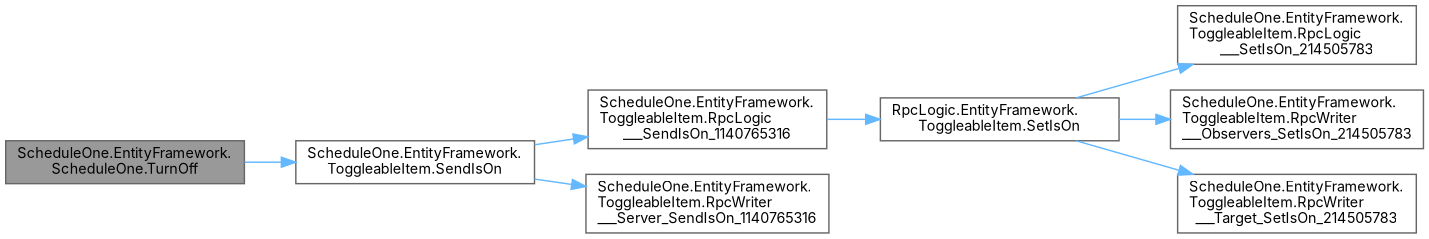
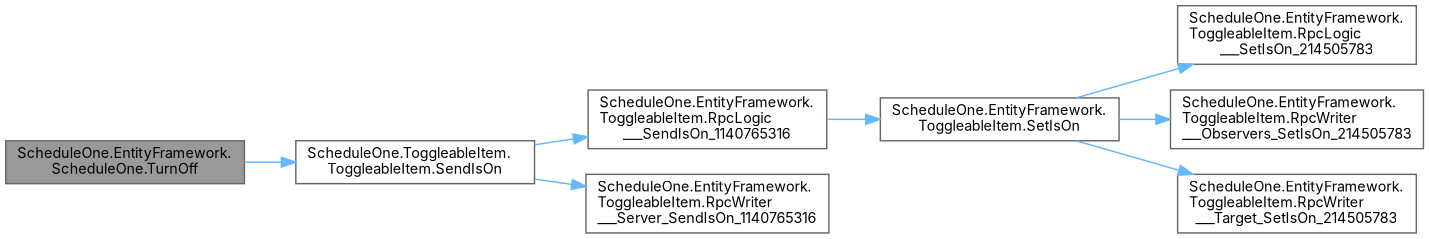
(1000, 119) -> (1000, 119)
(415, 162) -> (415, 162)
